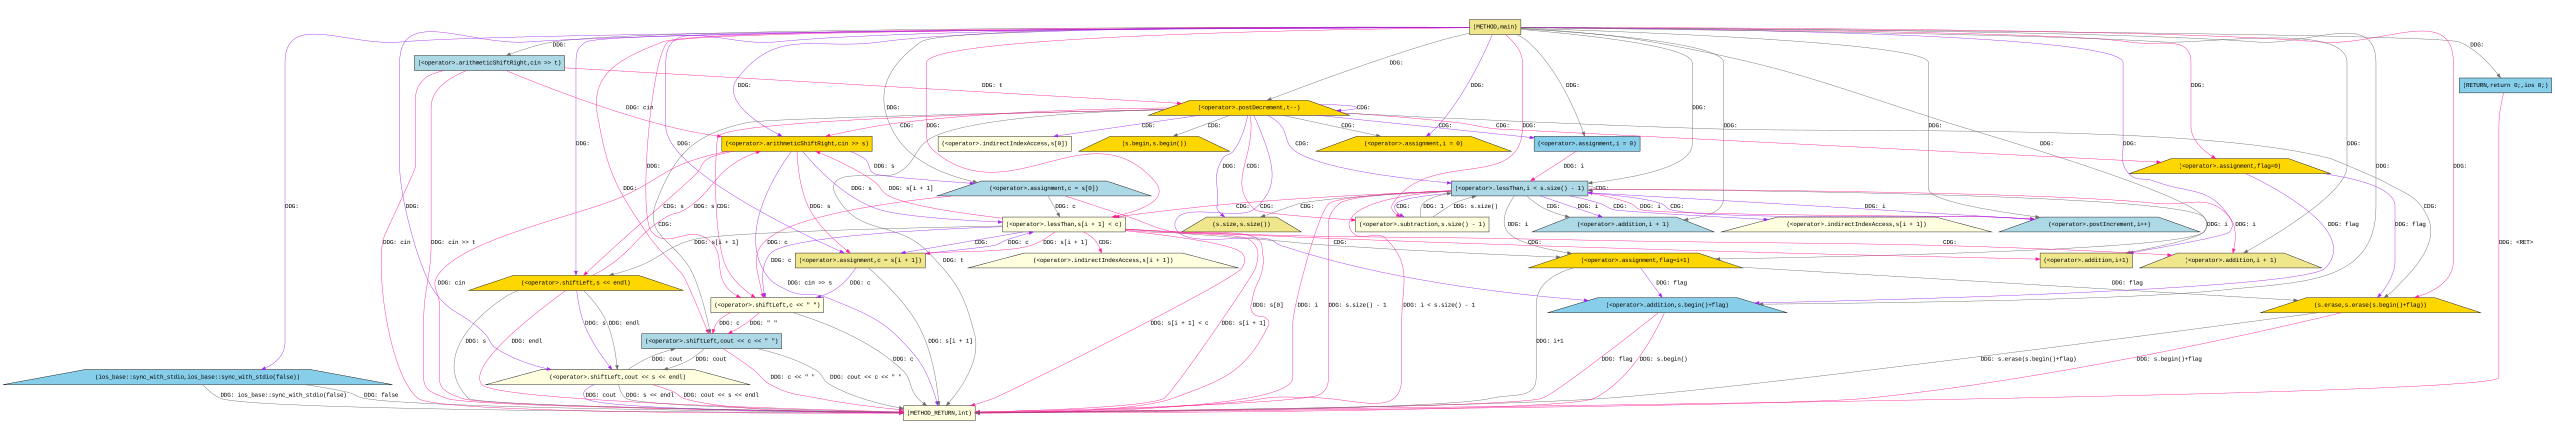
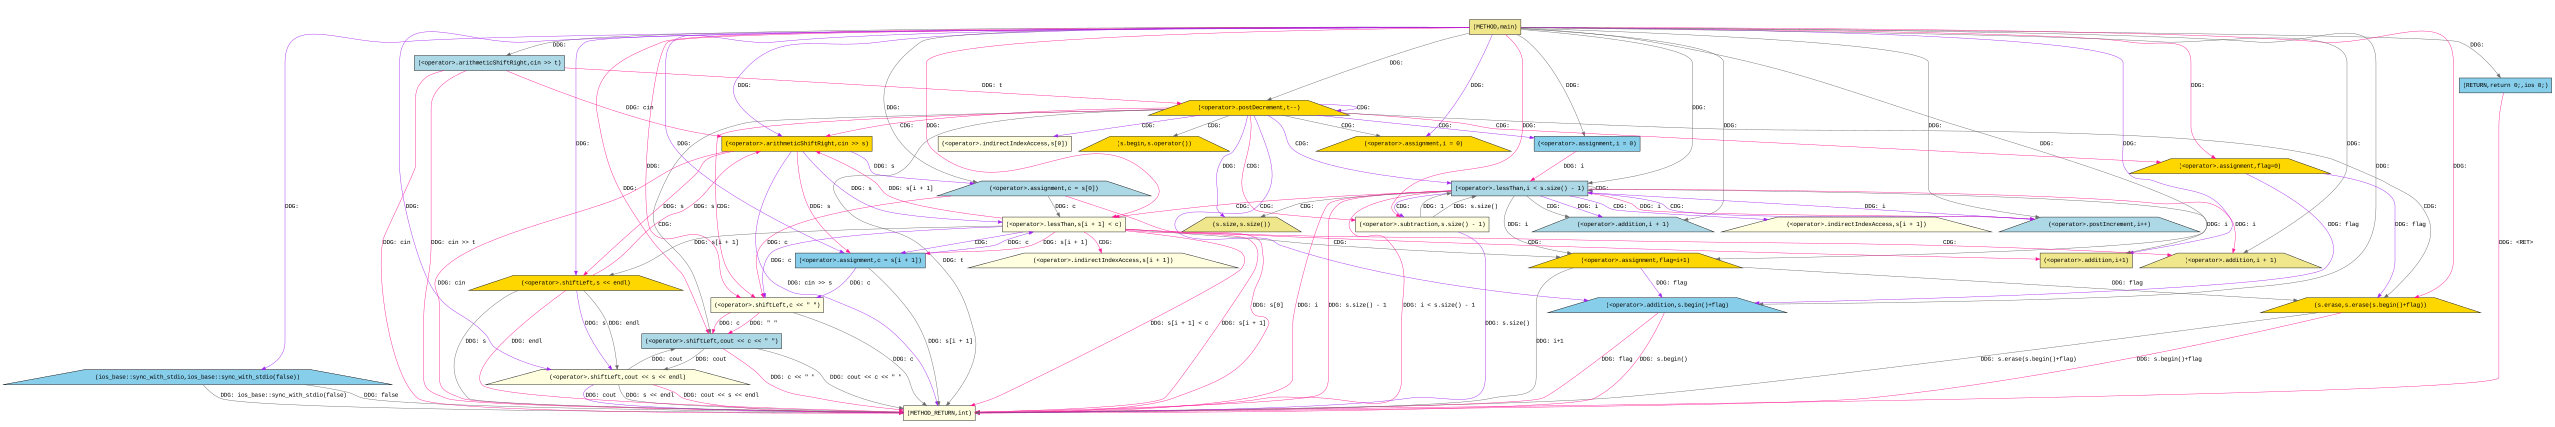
(1154, 144) -> (1154, 144)
(674, 207) -> (674, 207)
(860, 261) -> (860, 261)
none -> (1336, 405)
